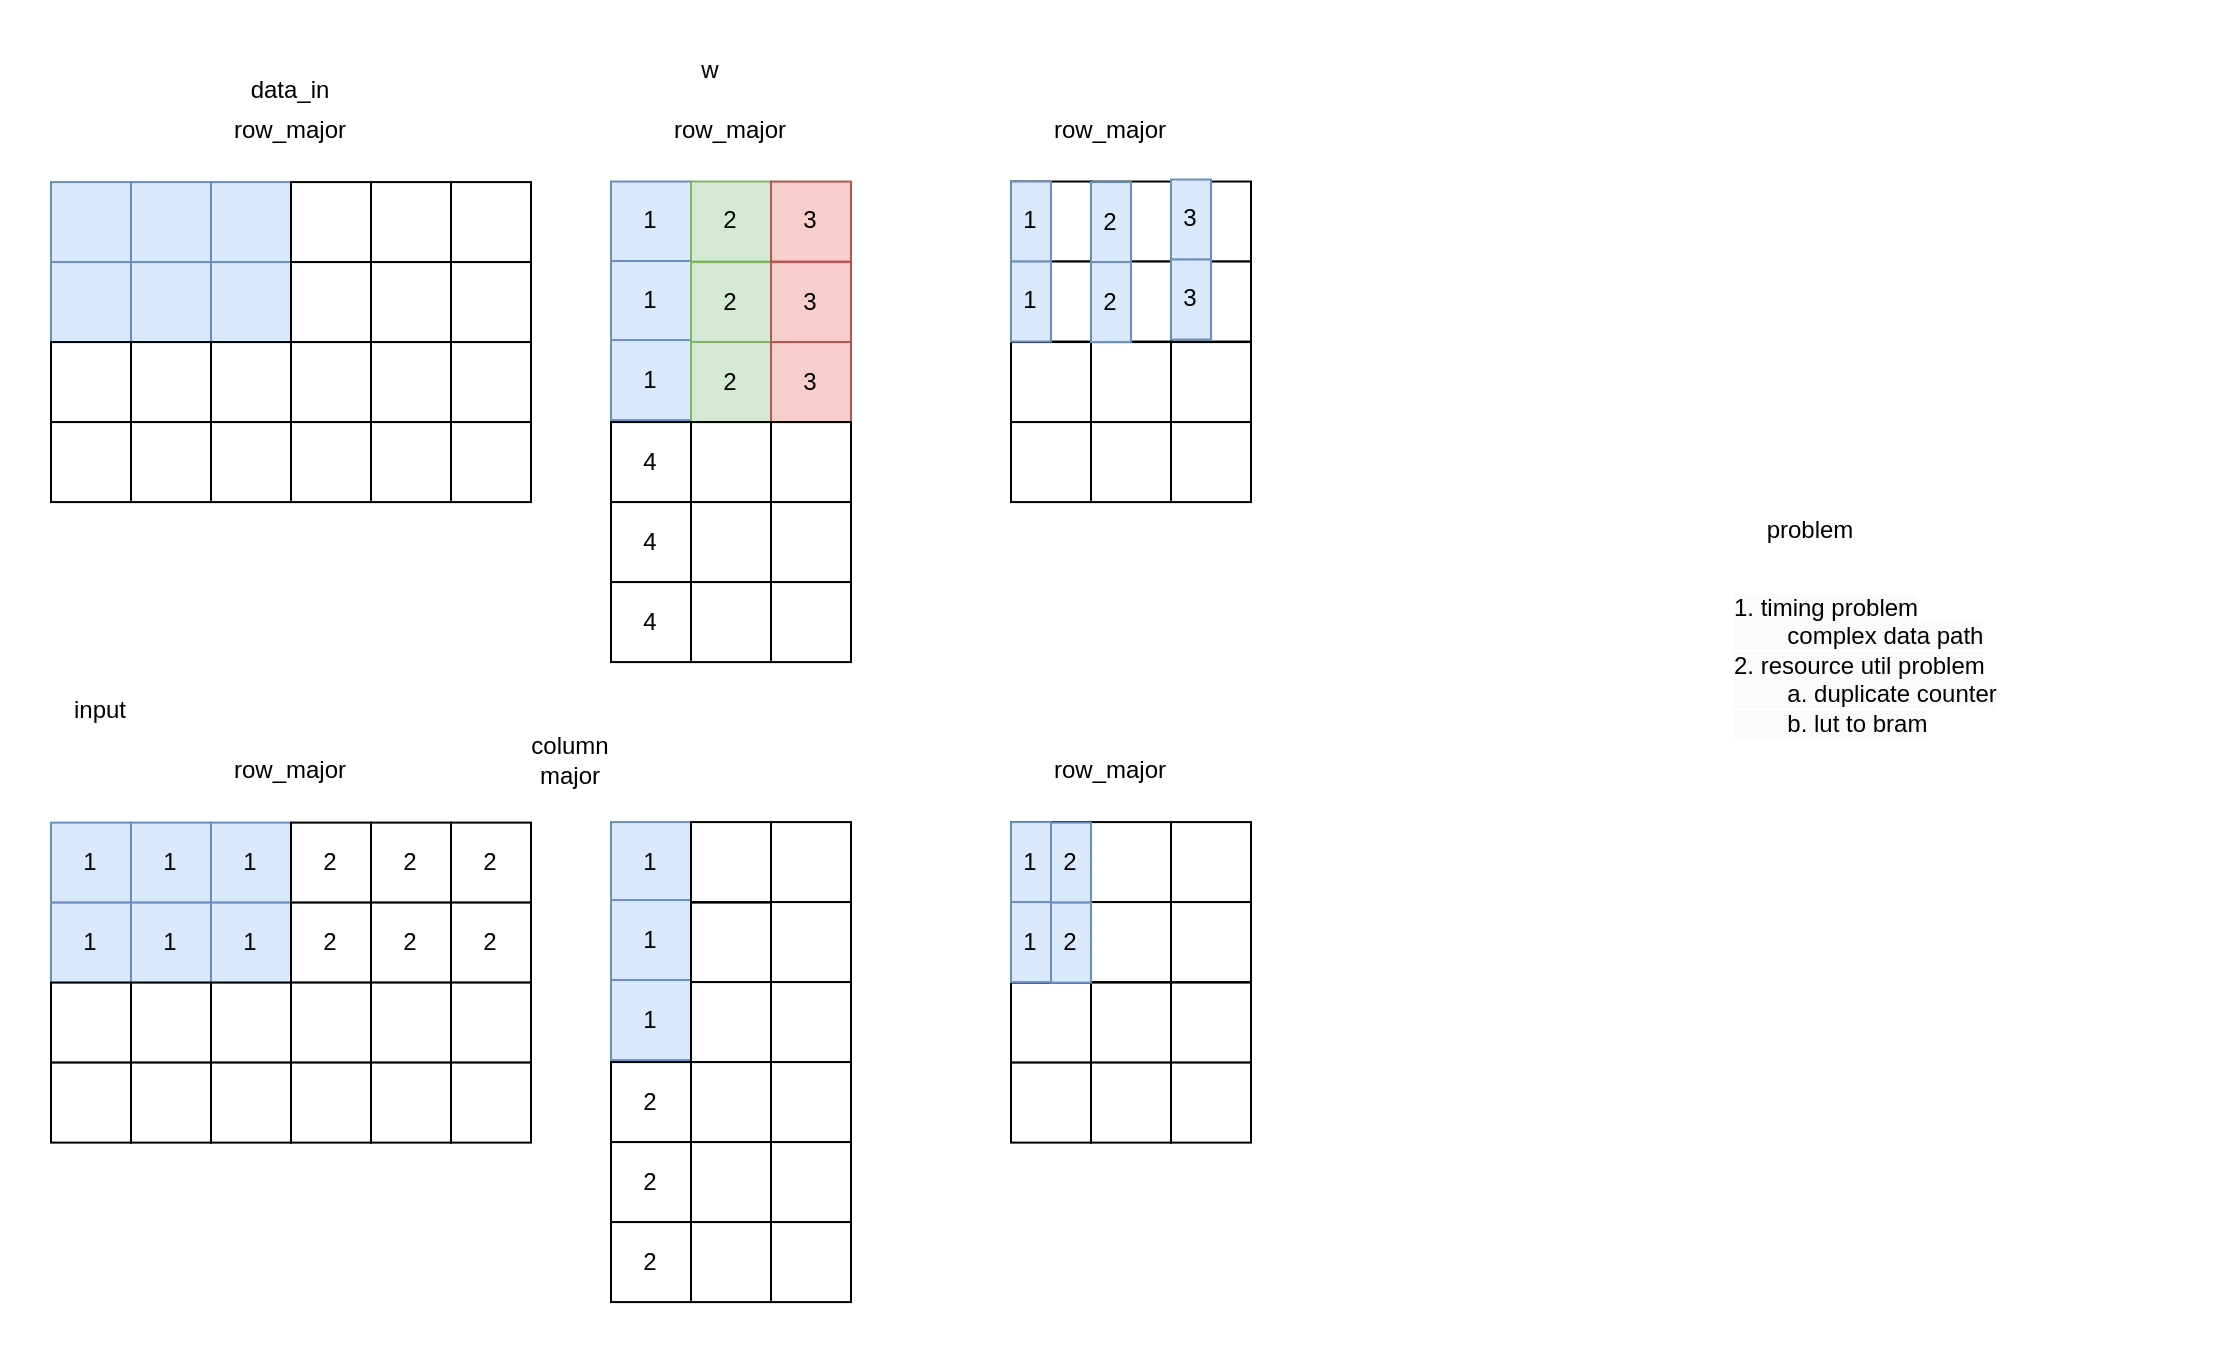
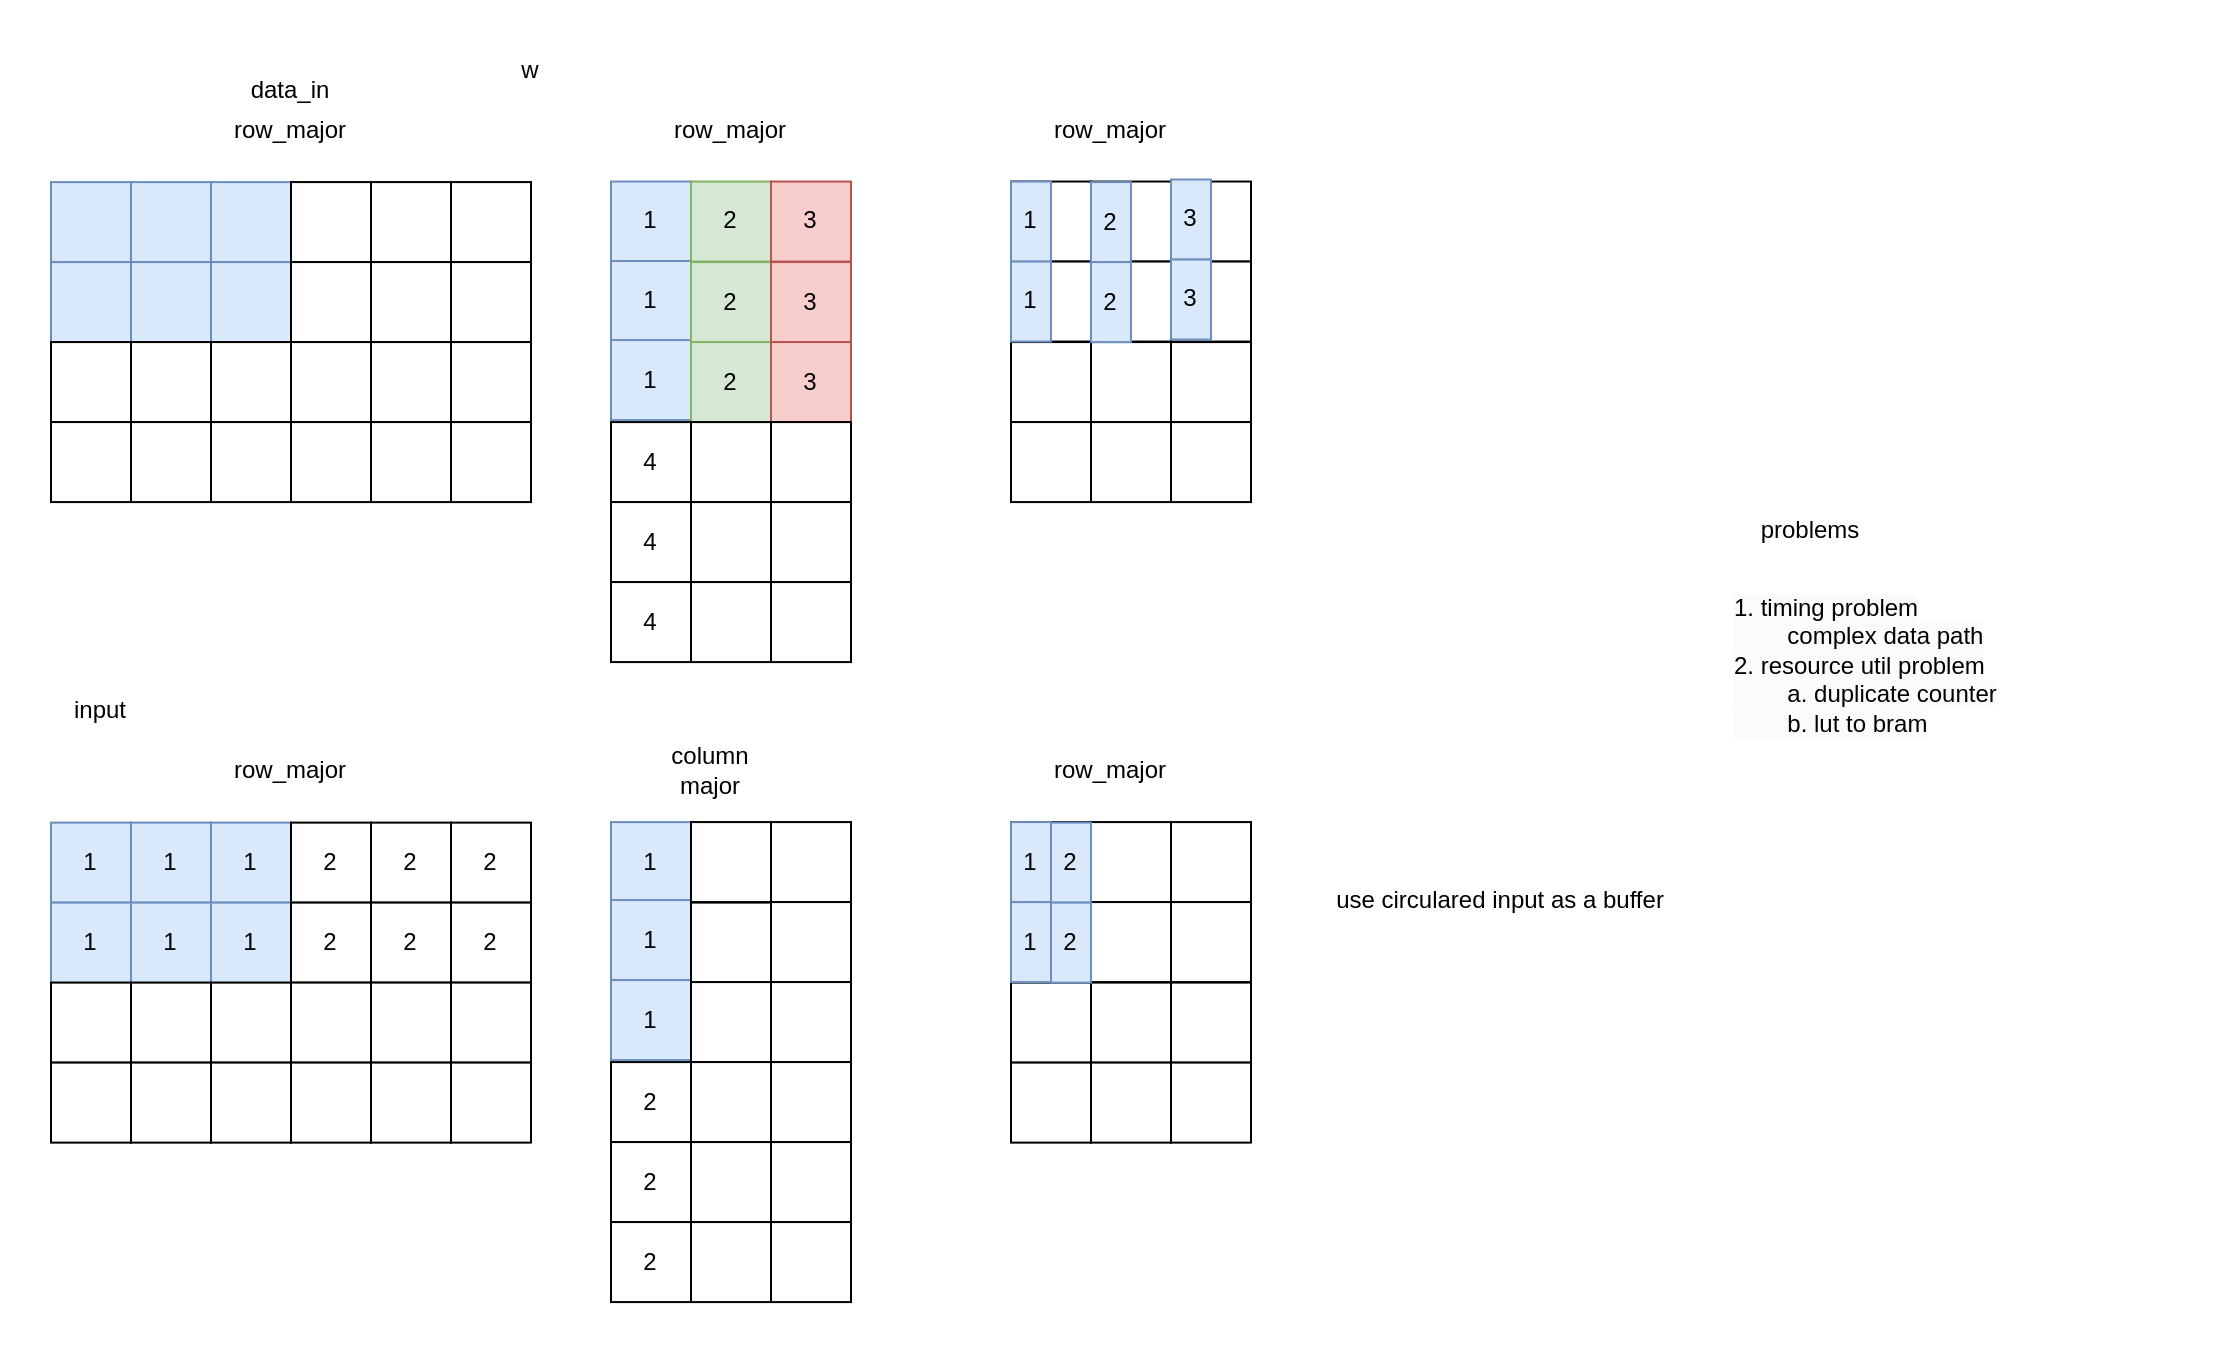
(711, 71) -> (531, 71)
(1811, 531) -> (1811, 531)
(571, 762) -> (711, 772)
none -> (1501, 902)
